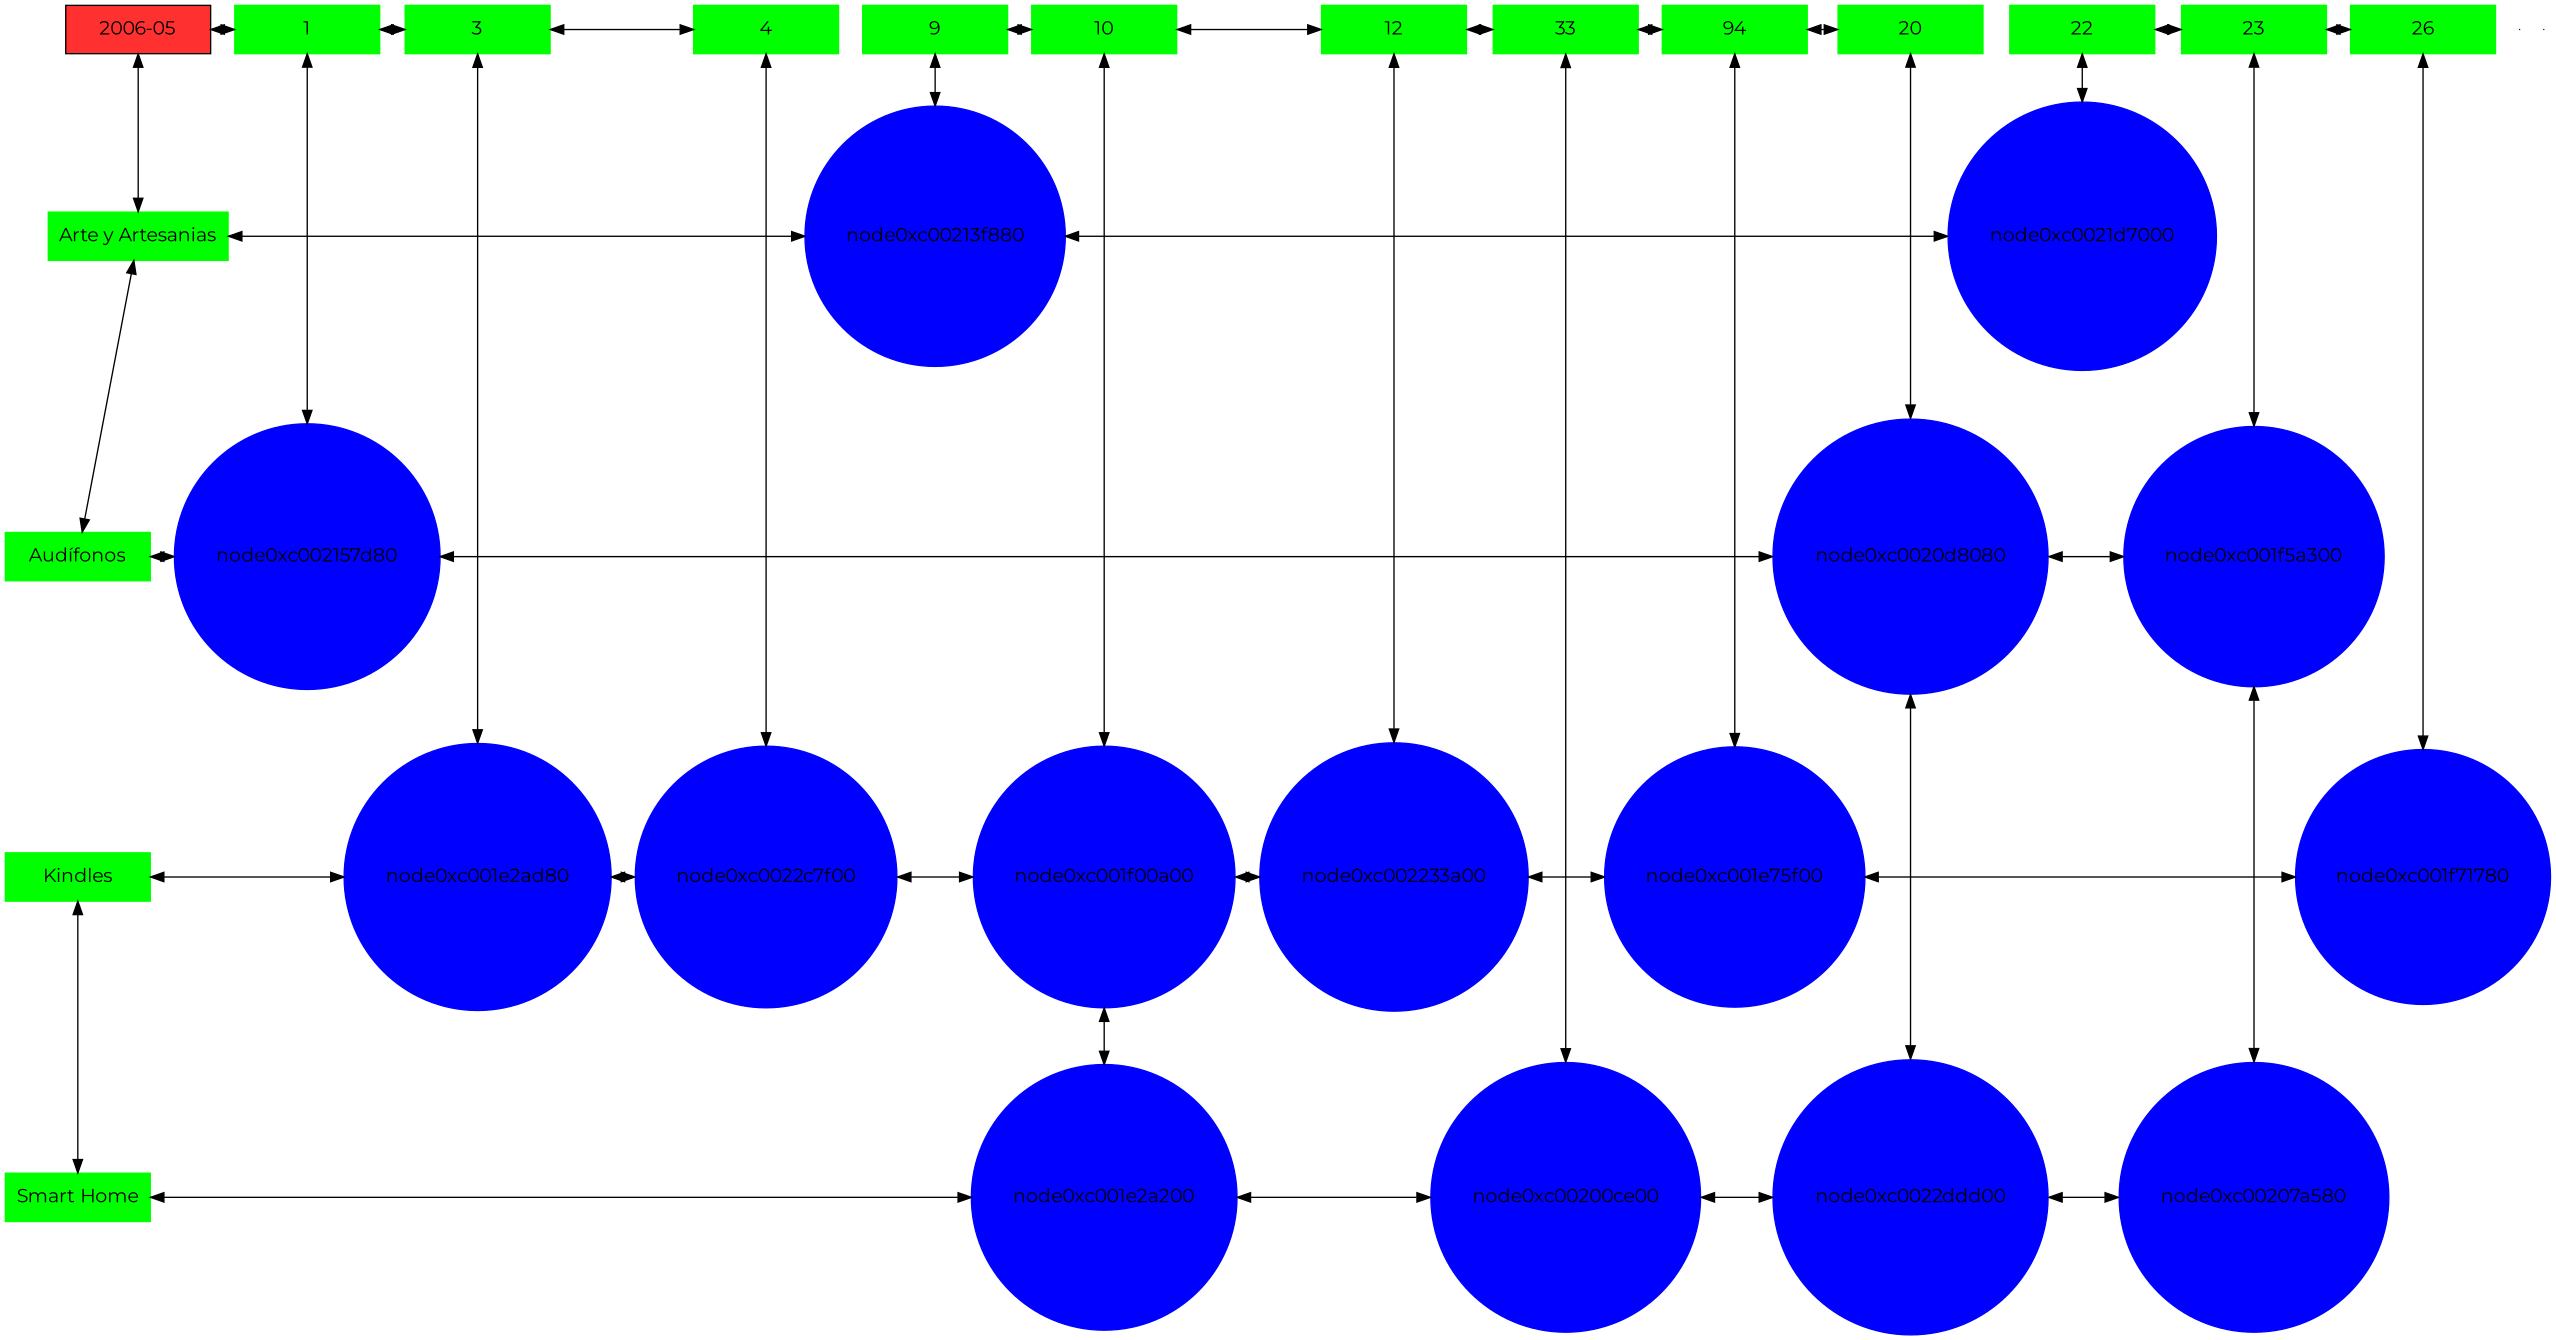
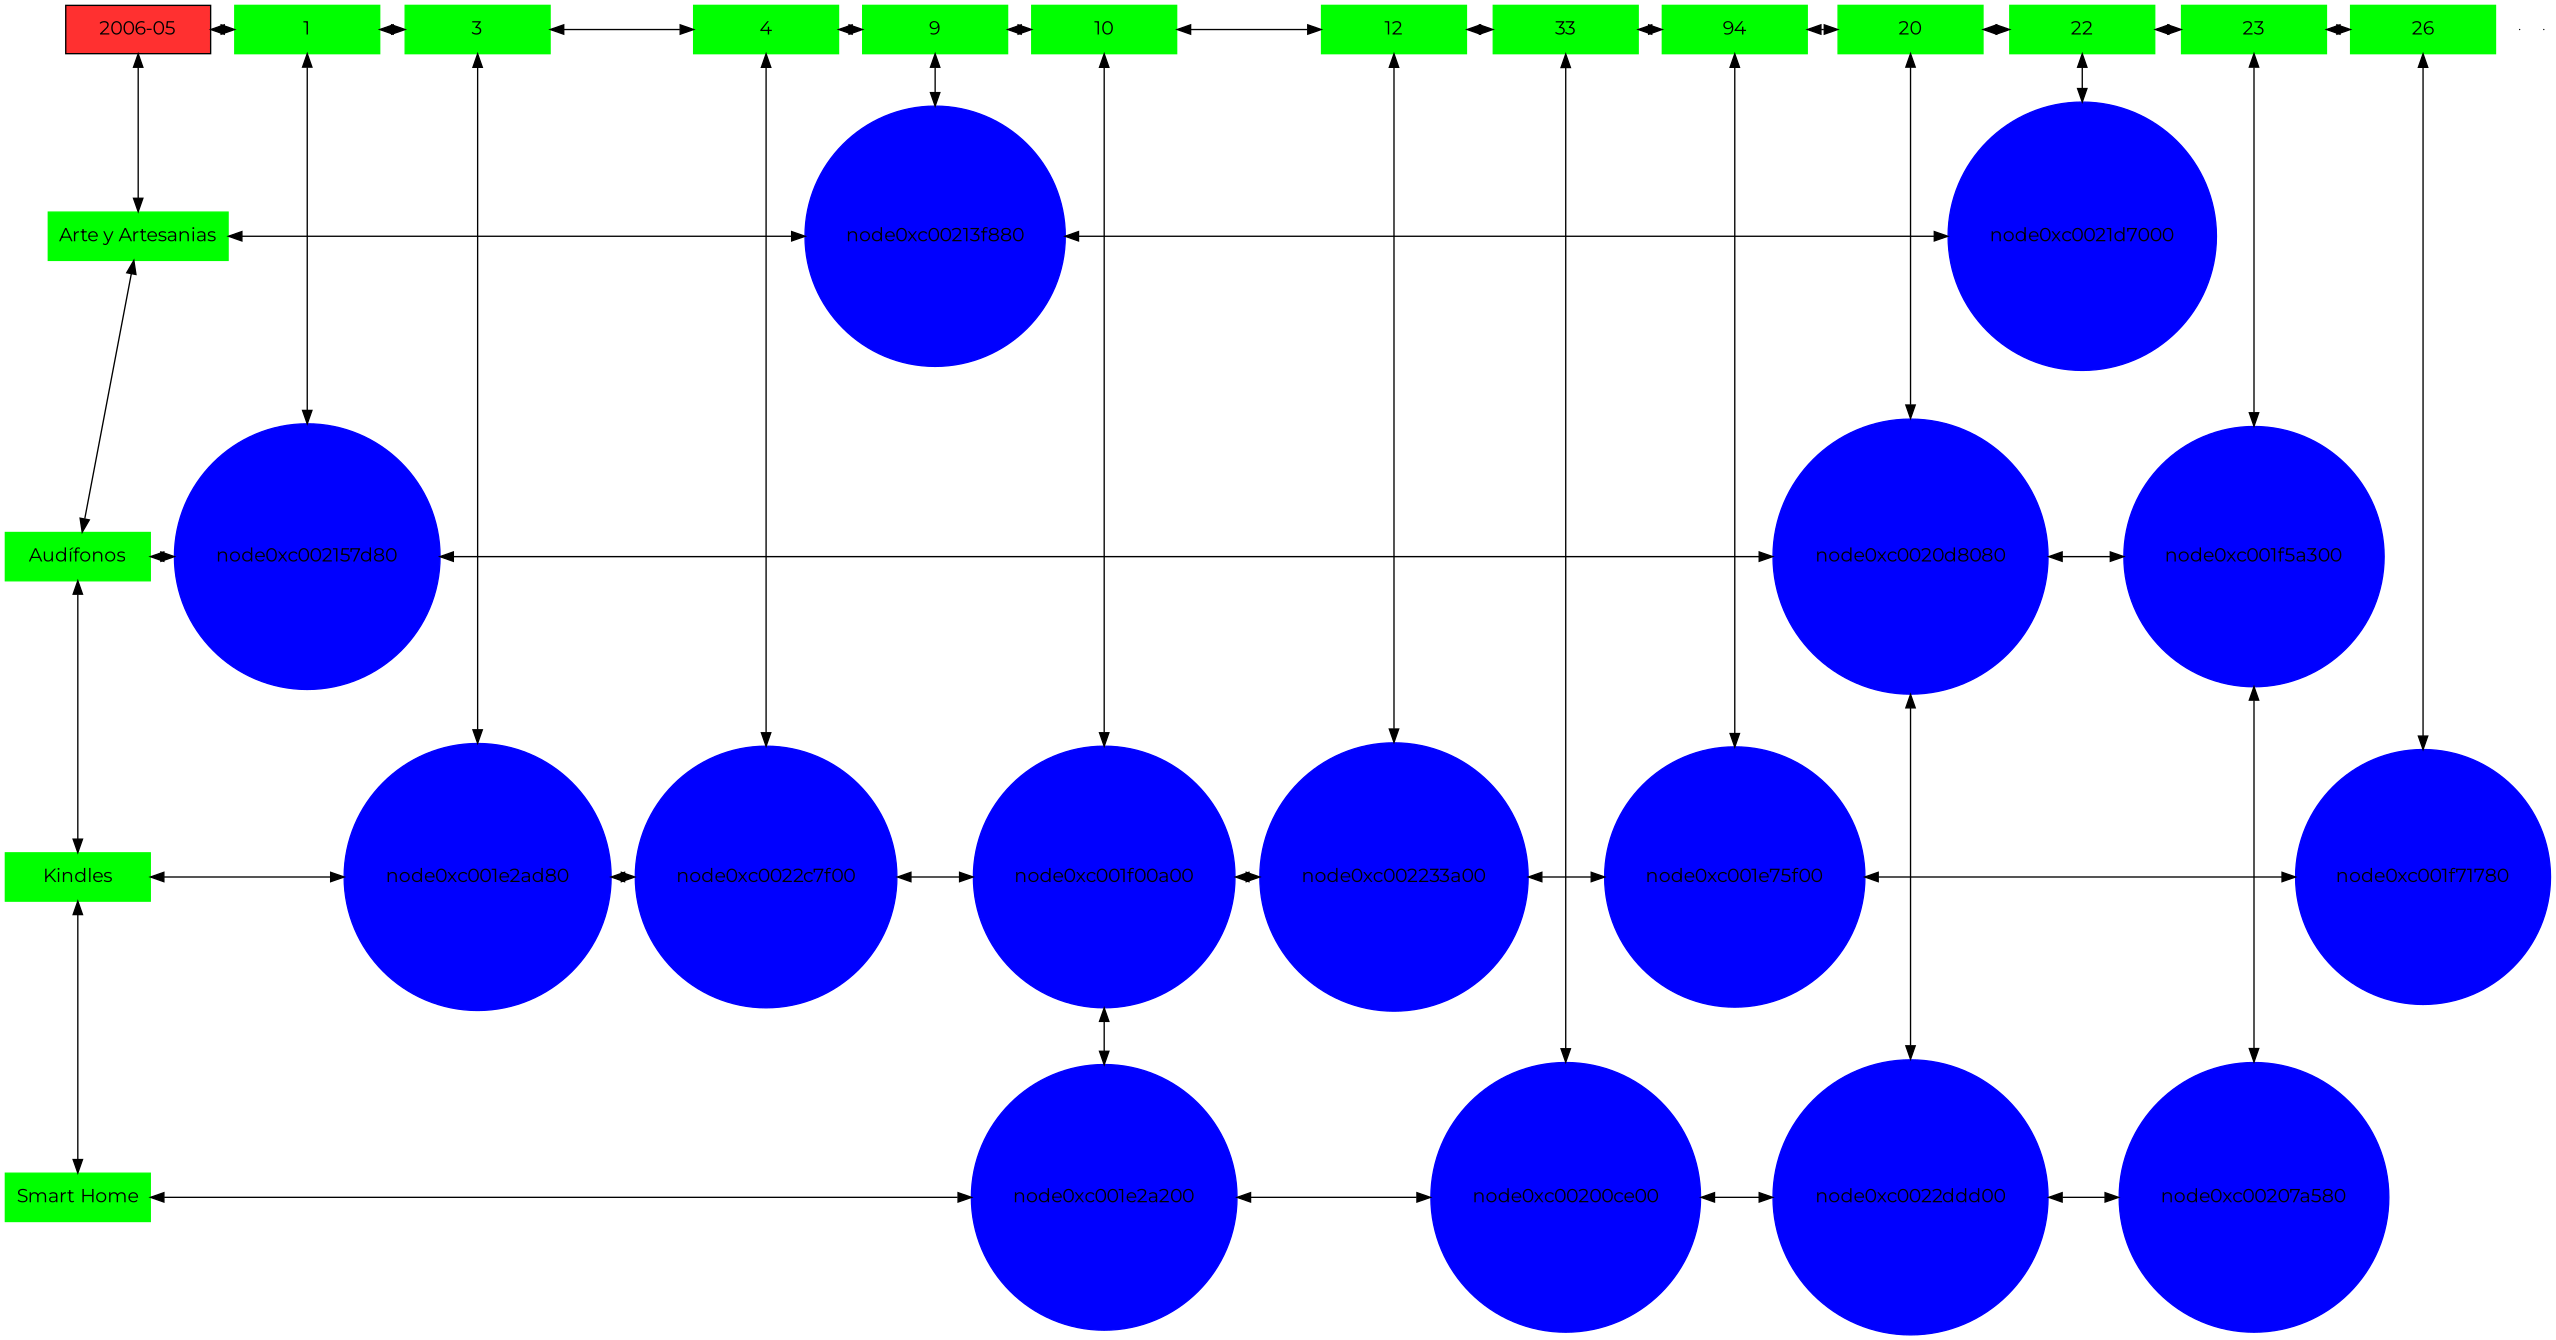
none -> (853, 30)
none -> (1997, 30)
none -> (78, 717)
